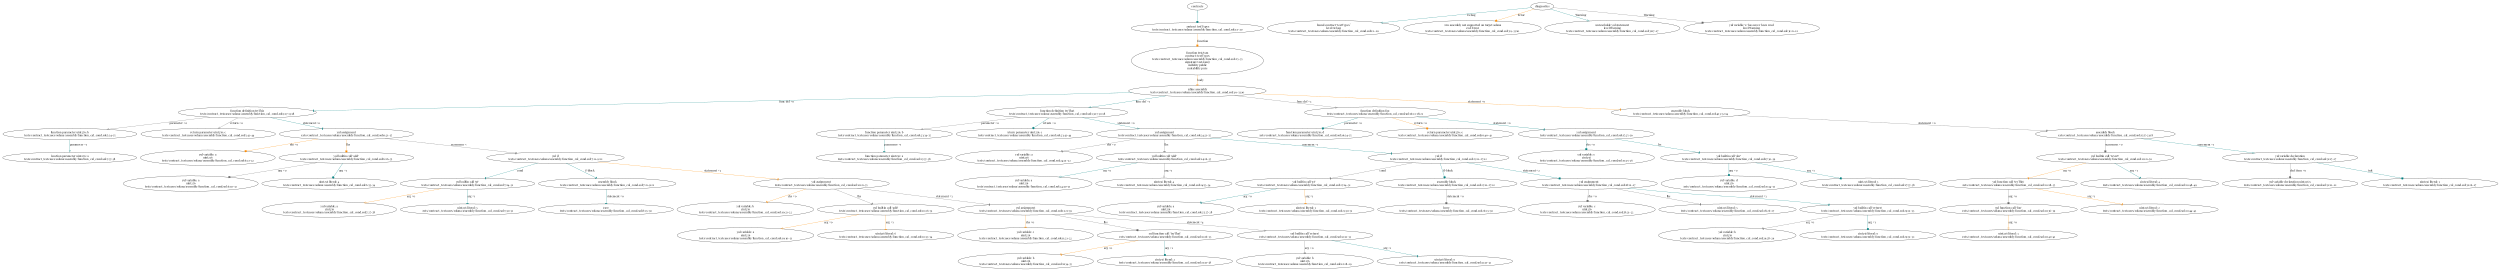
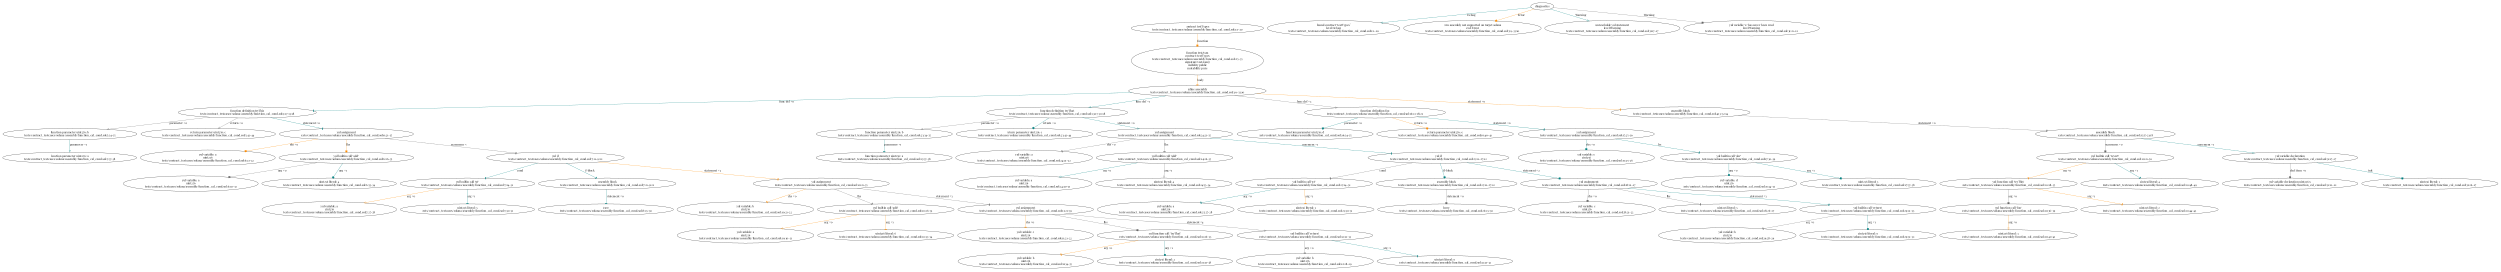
(1197, 6) -> none
